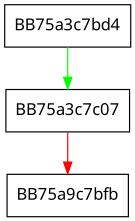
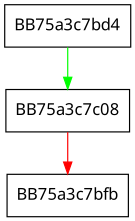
(68, 111) -> (68, 111)
(68, 196) -> (68, 196)
